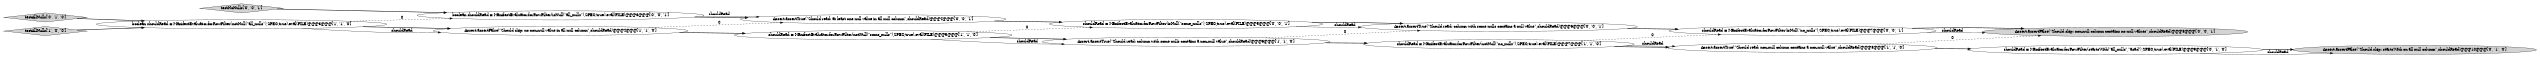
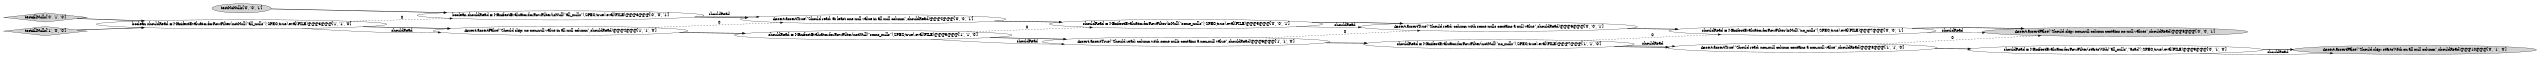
(242, 8) -> (242, 8)
